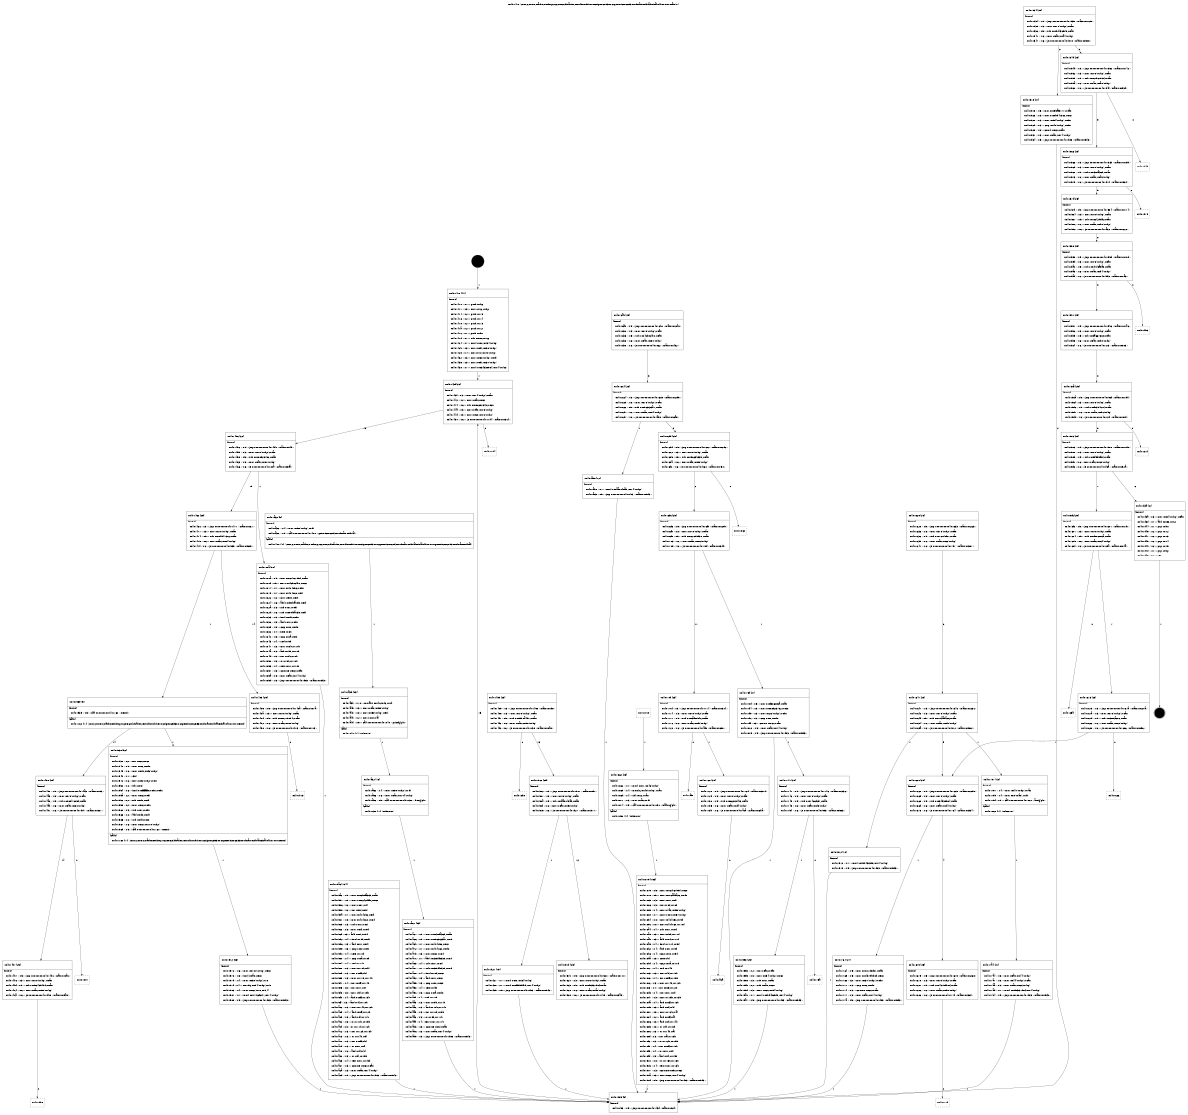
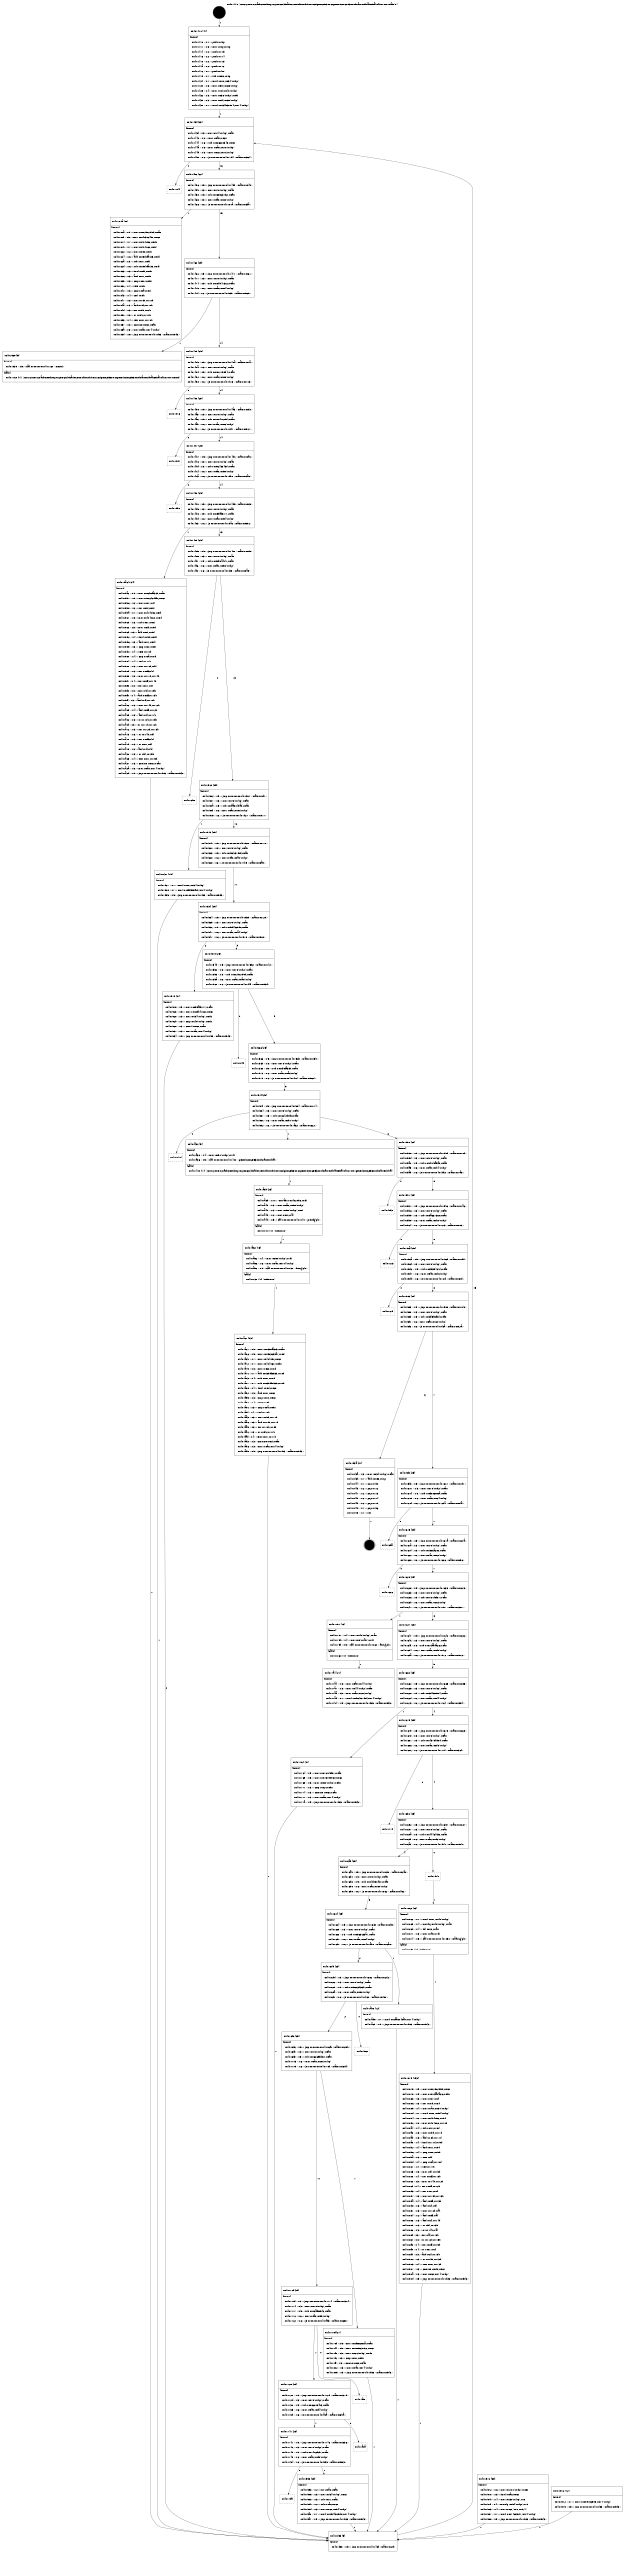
(1135, 196) -> (207, 1124)
none -> (219, 508)
(1015, 741) -> (433, 1568)
(104, 749) -> (219, 390)
(985, 752) -> (397, 1616)
(794, 756) -> (315, 2423)
(885, 786) -> none
(198, 796) -> none
none -> (234, 884)
(316, 1027) -> none
(877, 1095) -> none
none -> (287, 1134)
none -> (388, 1264)
none -> (433, 1829)
